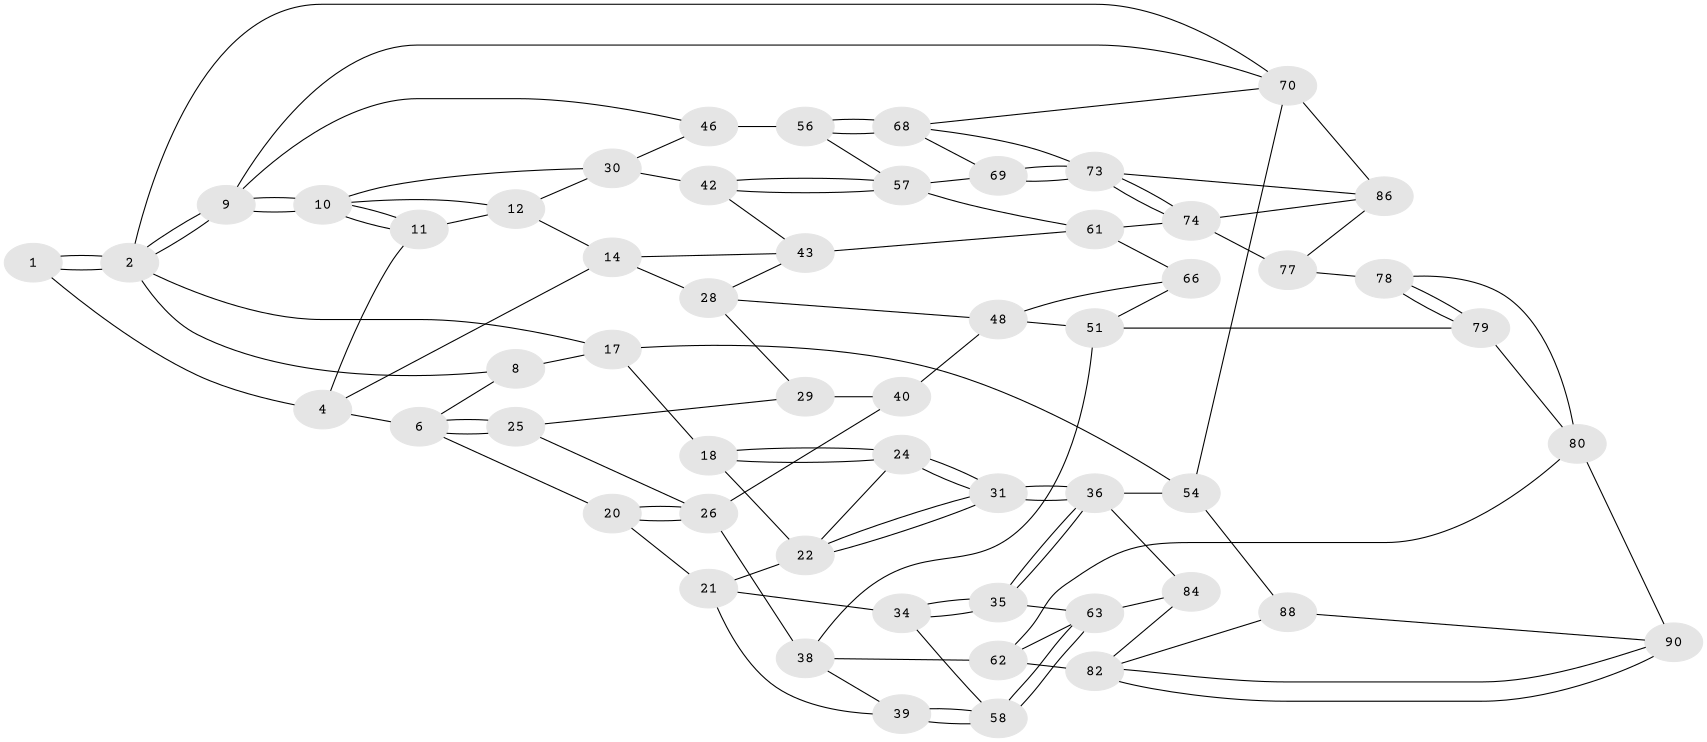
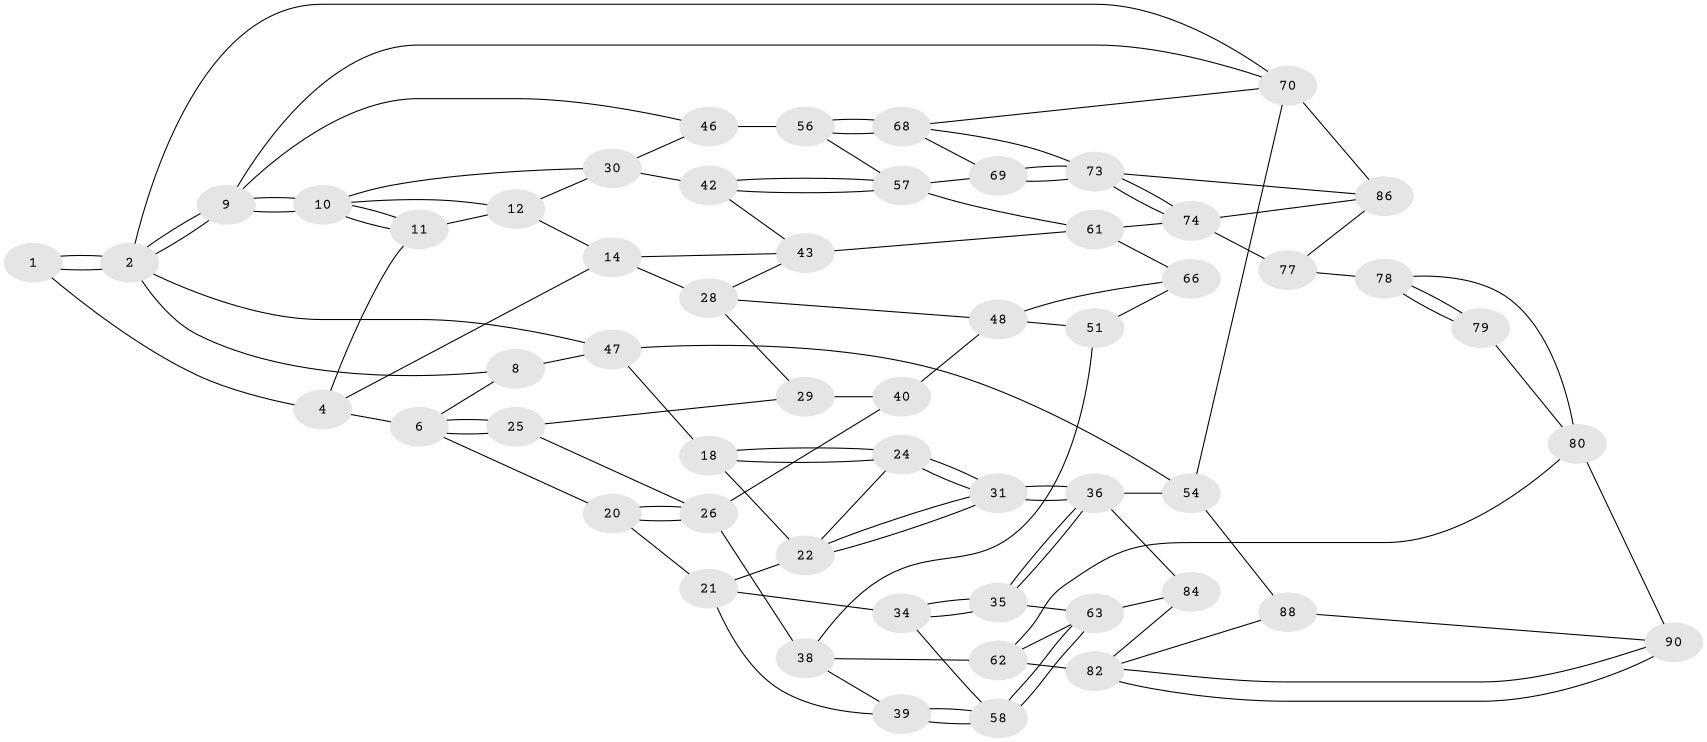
(1288, 328) -> none
(612, 350) -> (612, 350)
